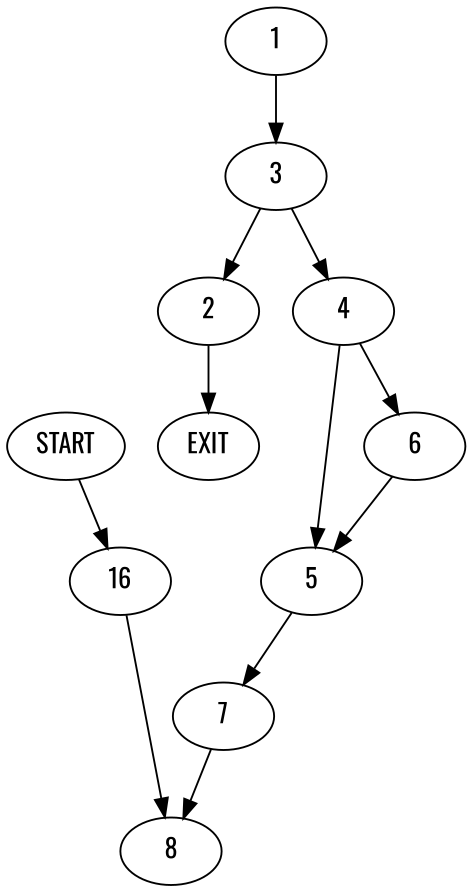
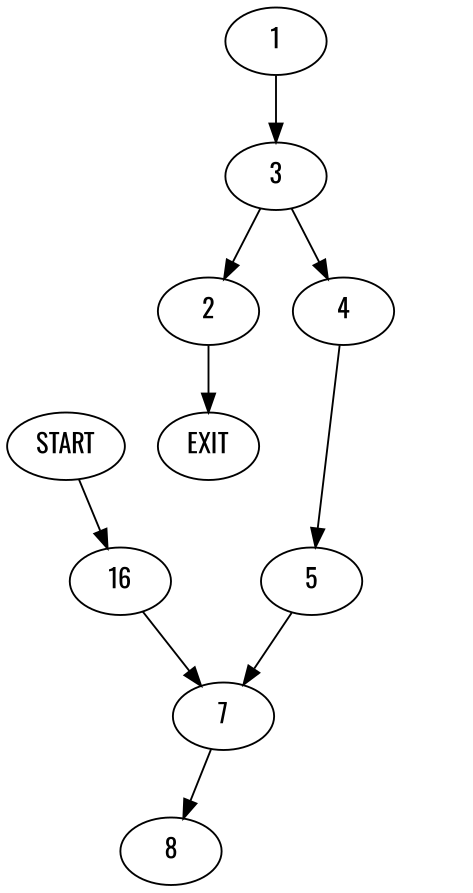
(415, 446) -> none
(144, 707) -> (166, 641)
